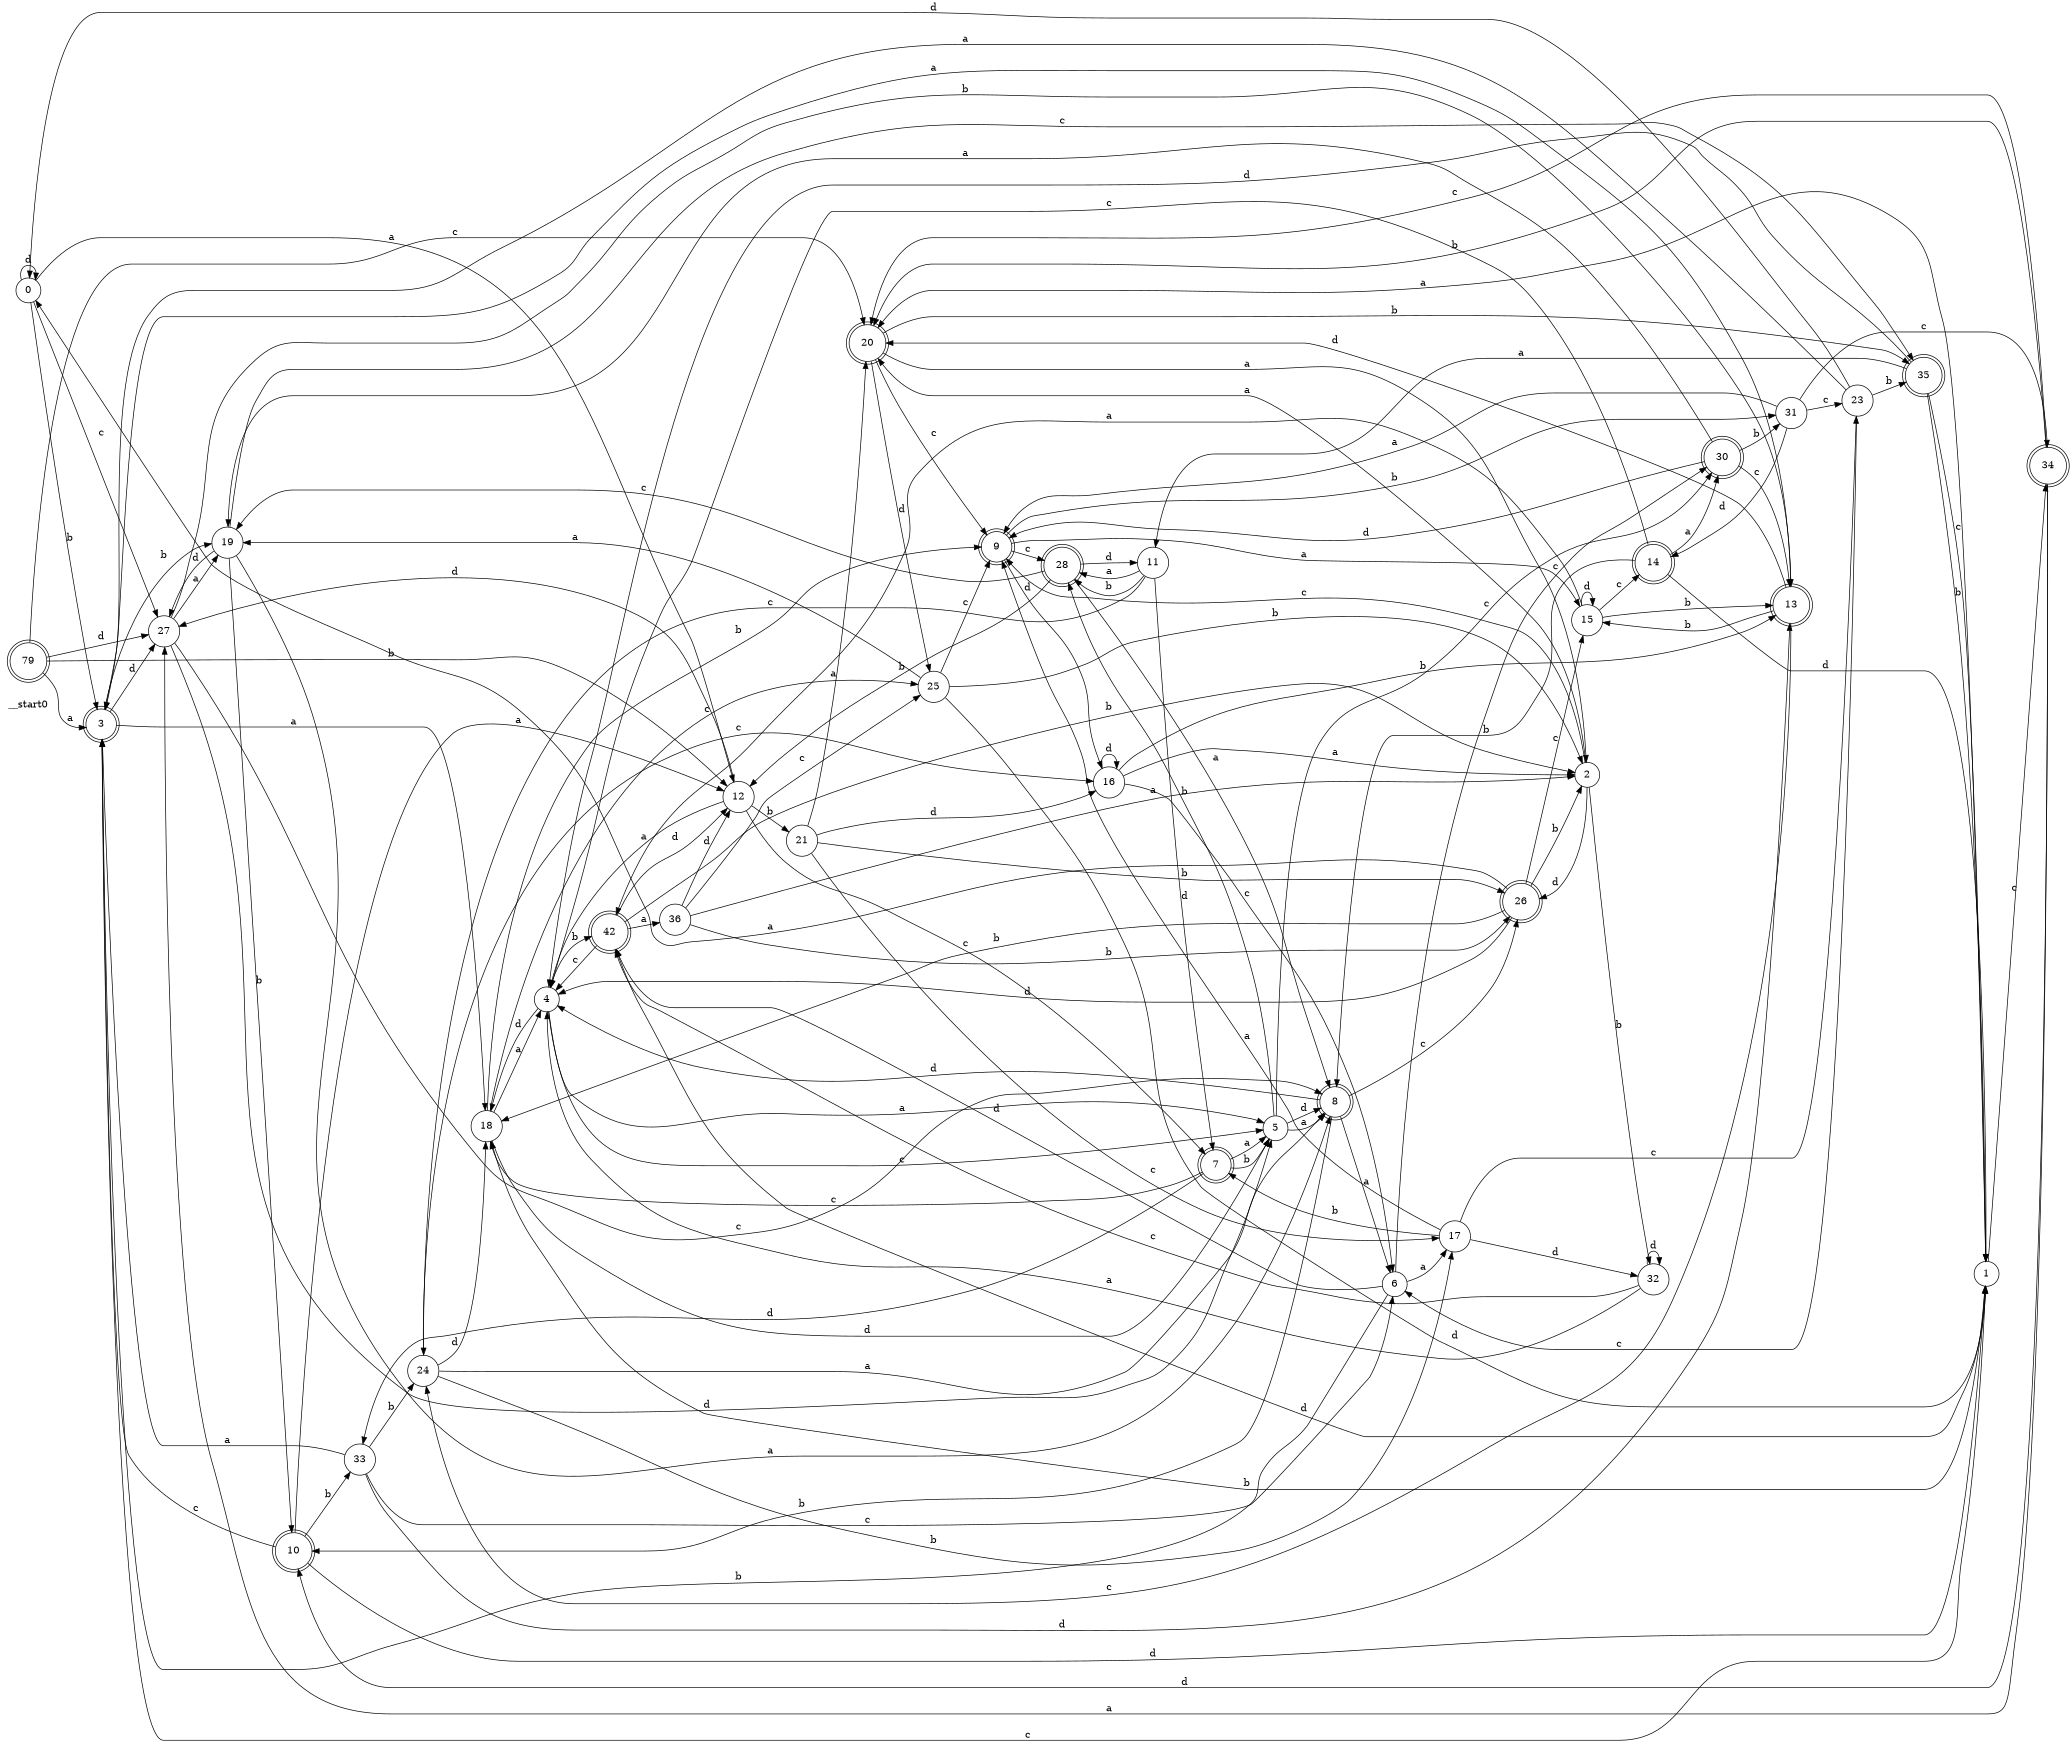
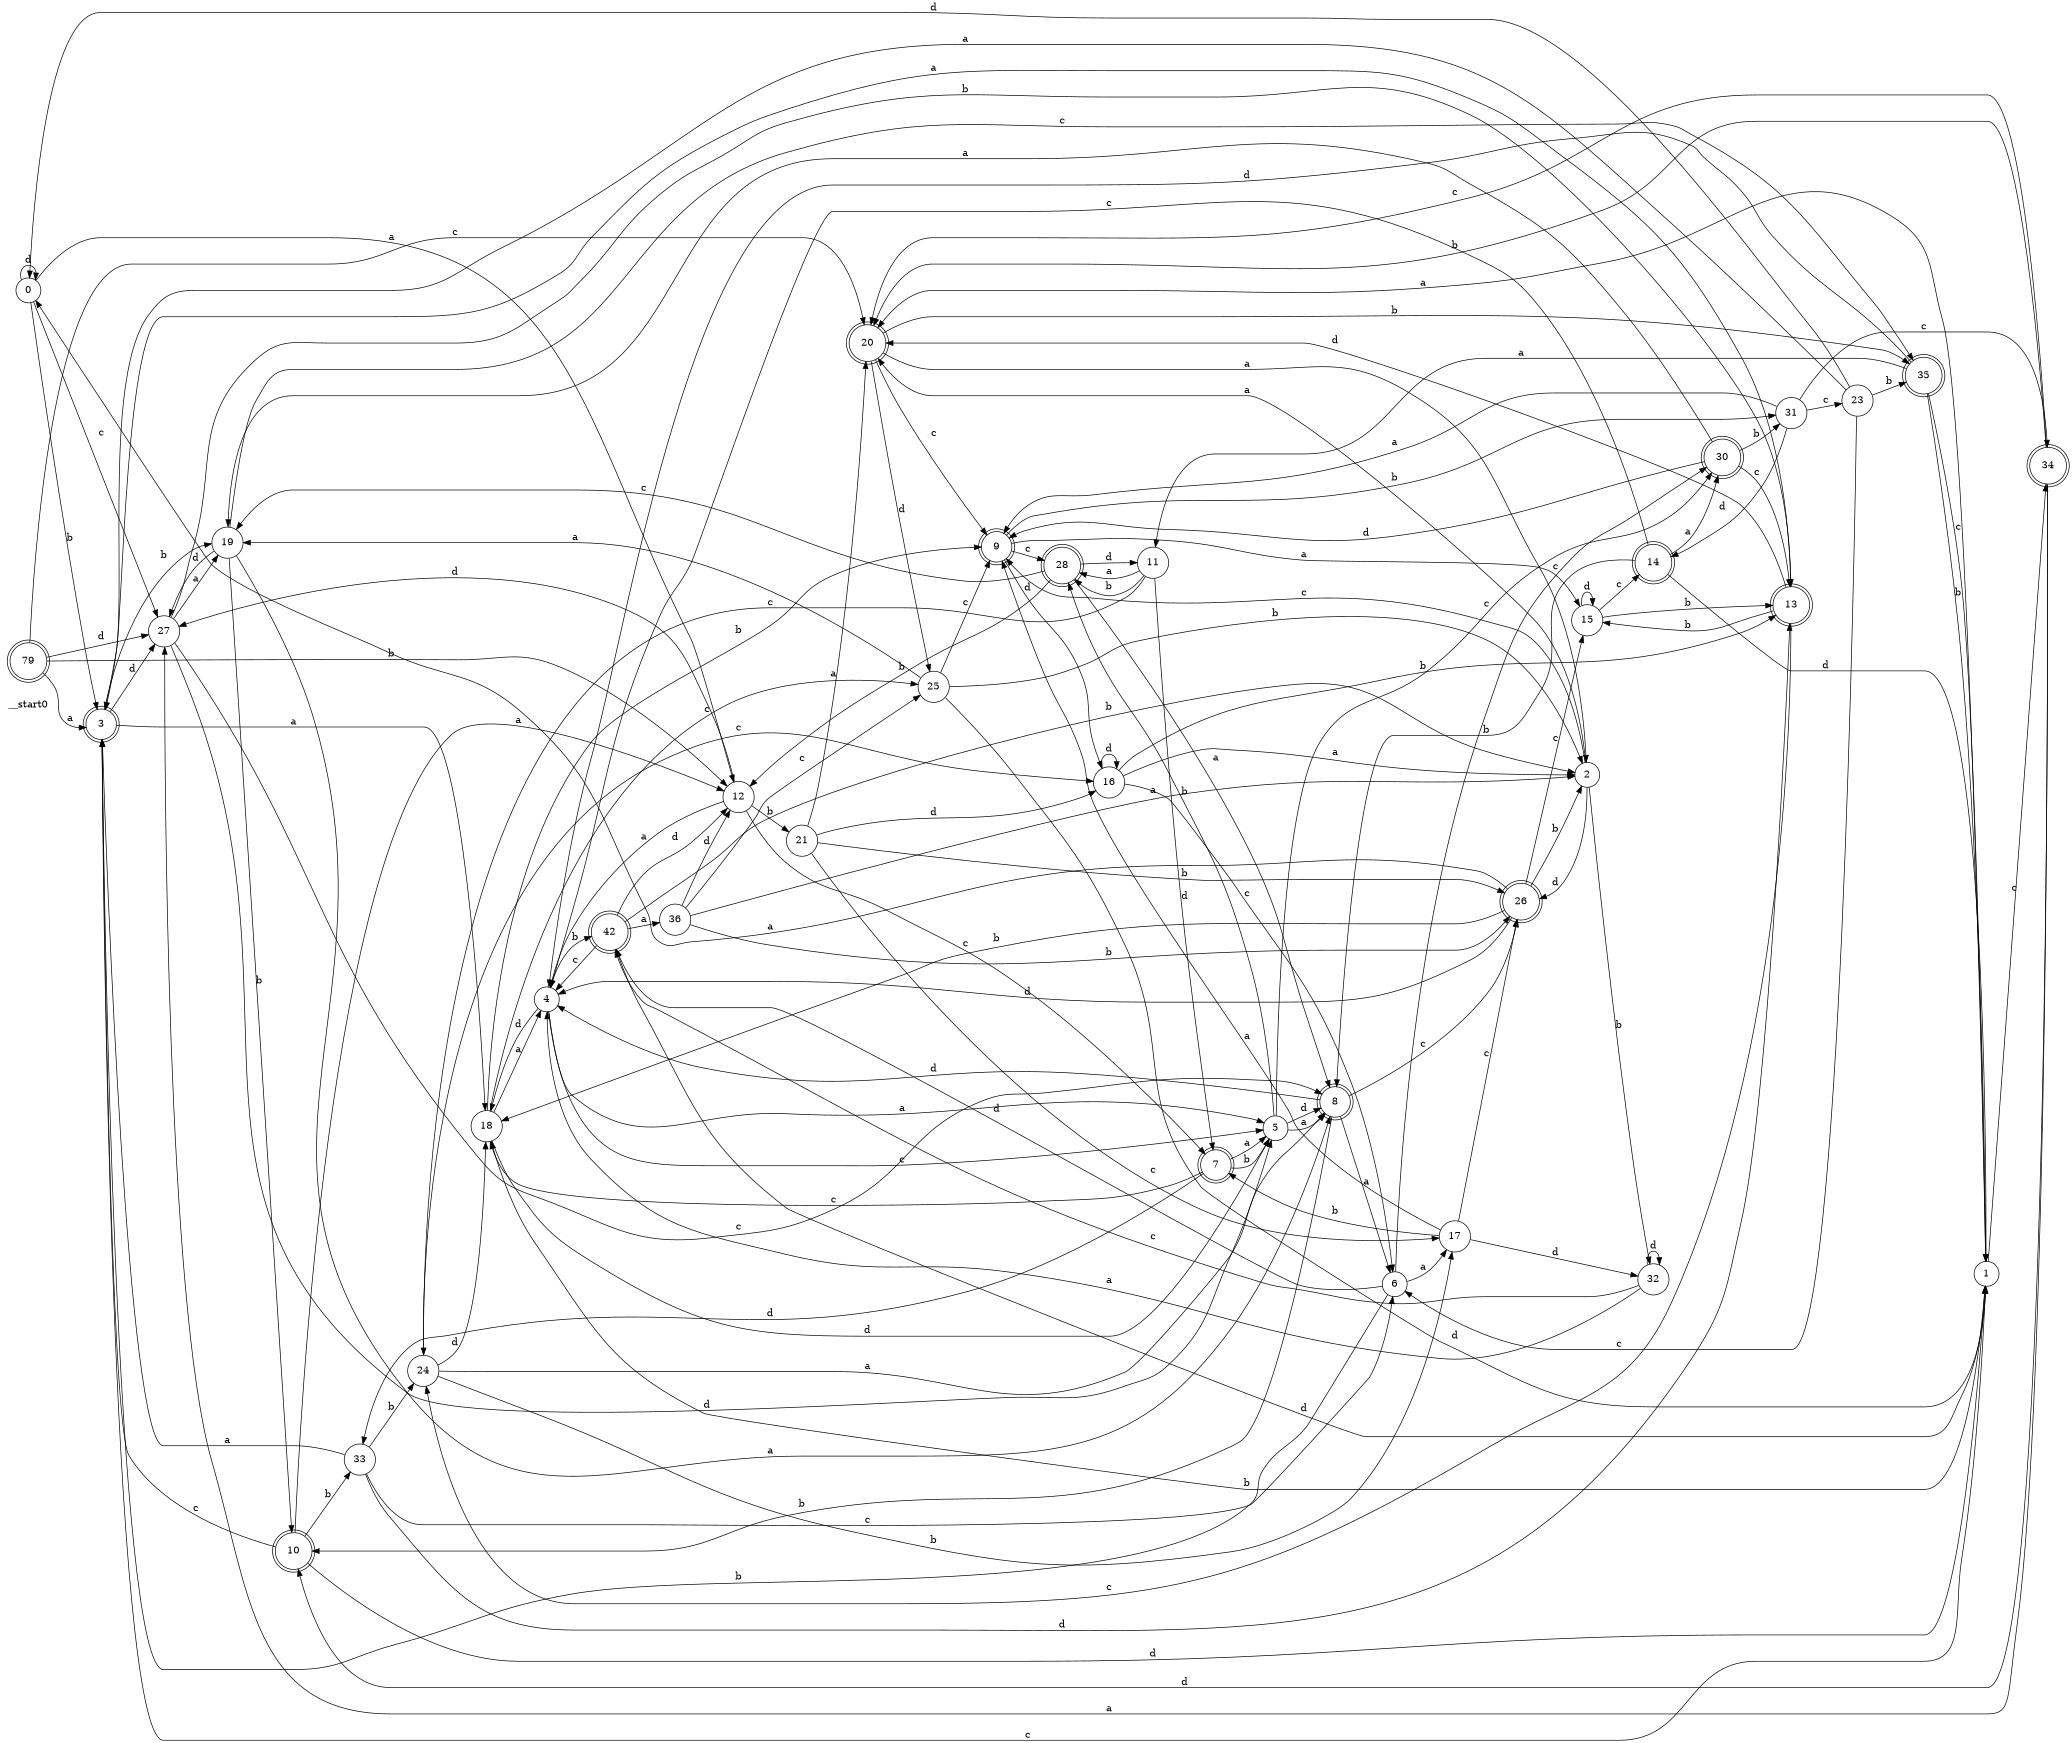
(1010, 423) -> none
(1826, 975) -> (1487, 1074)
